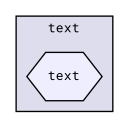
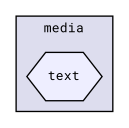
(64, 29) -> (64, 29)
